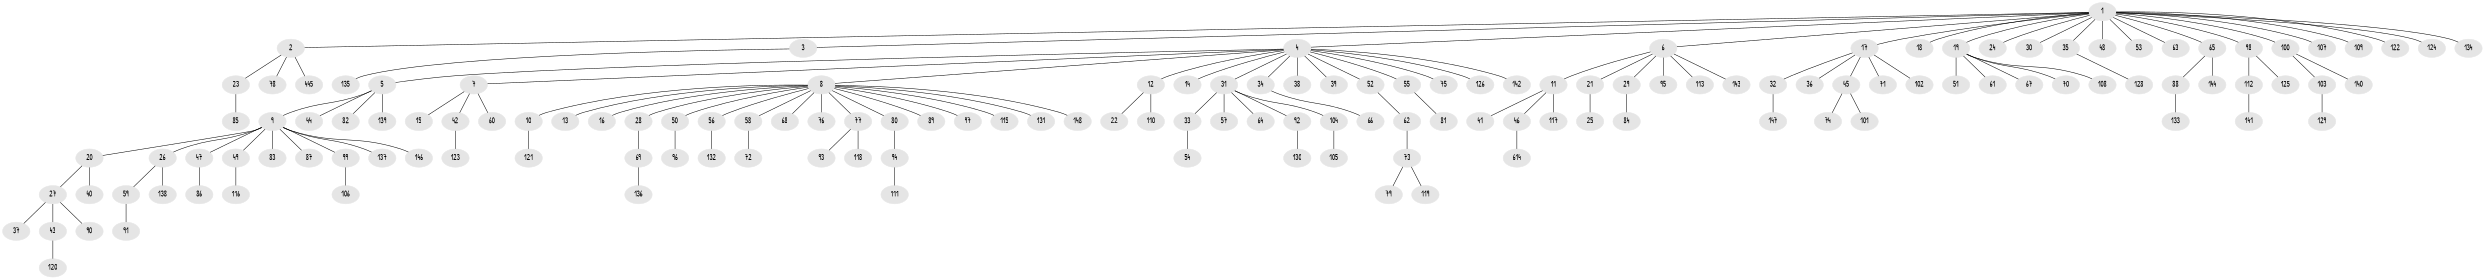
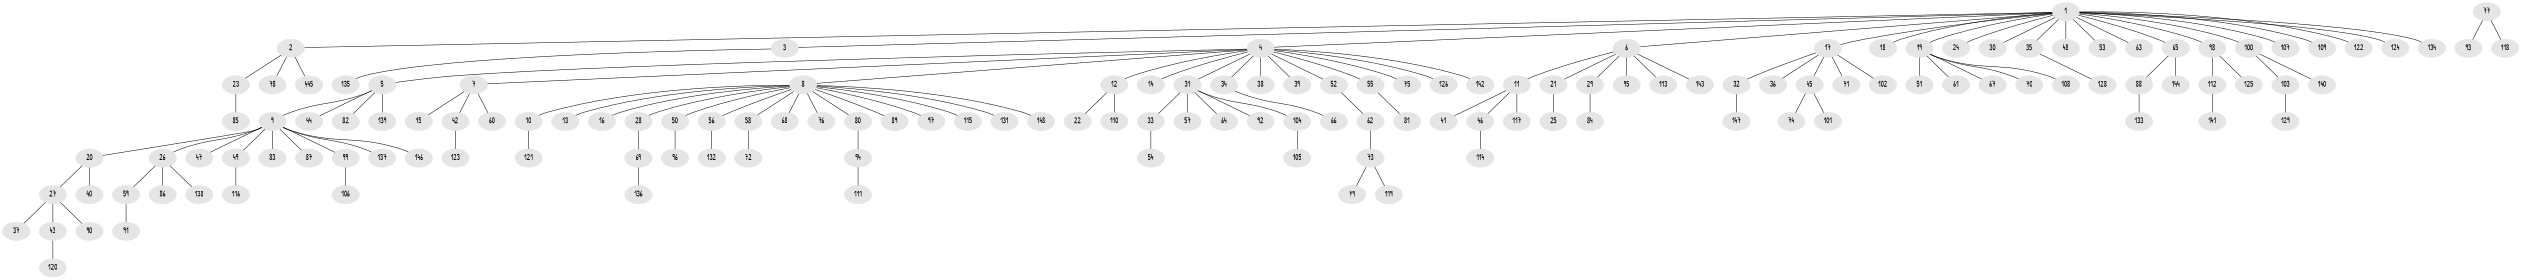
(840, 103) -> none
(1297, 158) -> none
(1517, 158) -> (1480, 158)
(199, 176) -> (163, 176)
